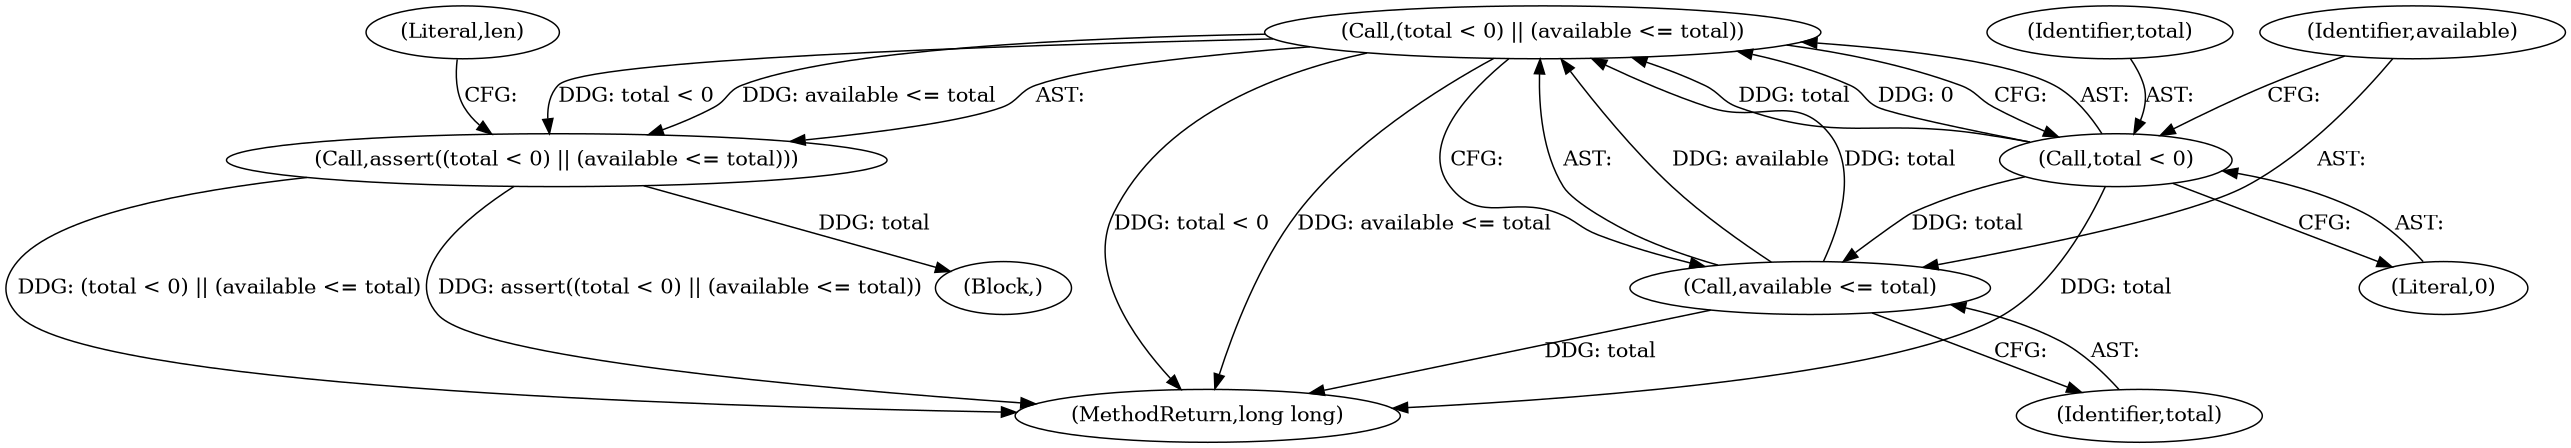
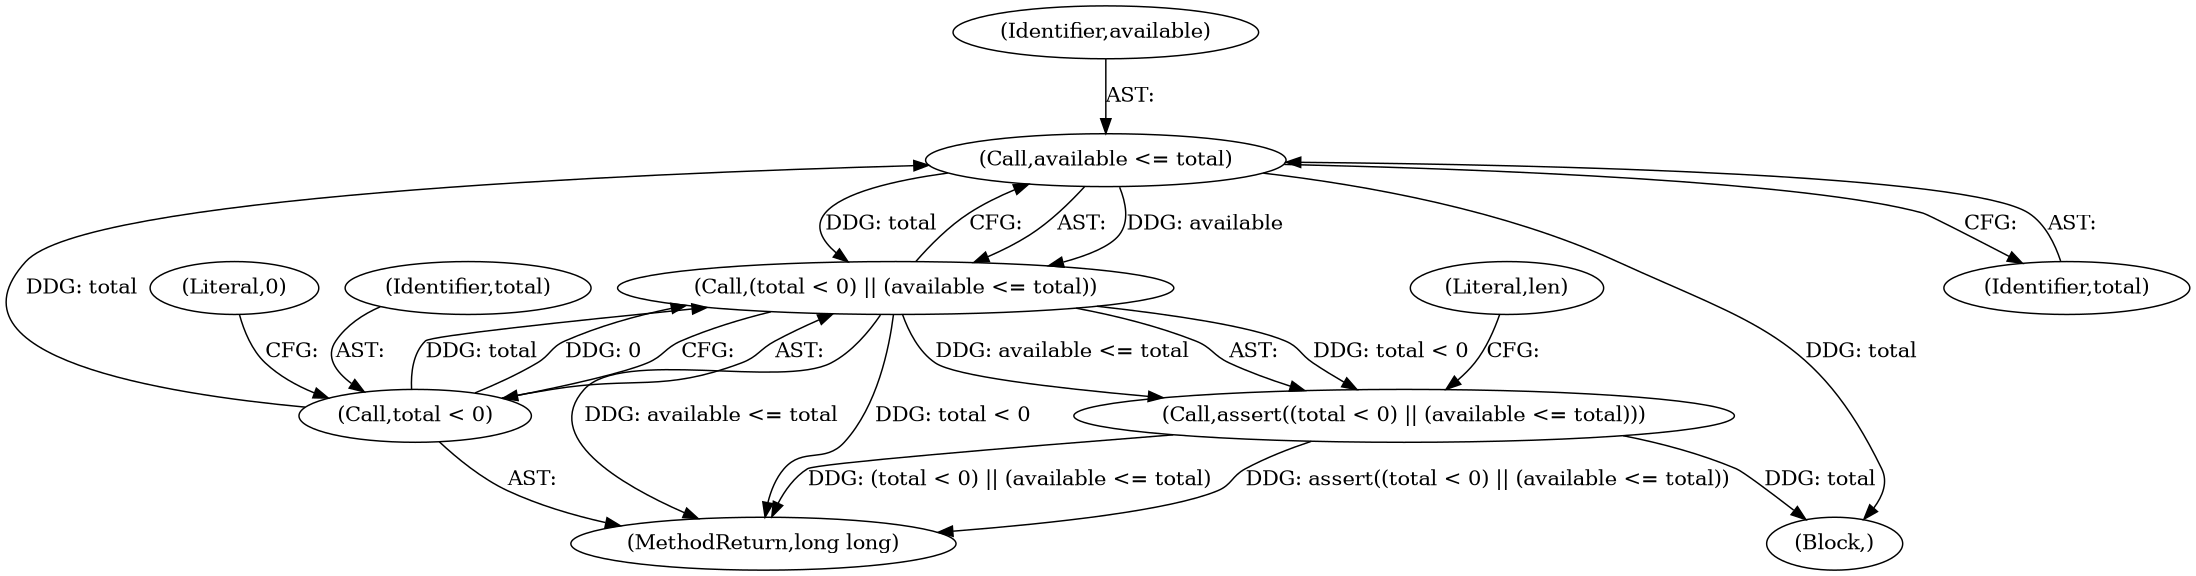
(2258, 89) -> none
(2276, 223) -> none
(2423, 224) -> (295, 352)
(2116, 288) -> (536, 480)
(1517, 350) -> (1627, 266)
